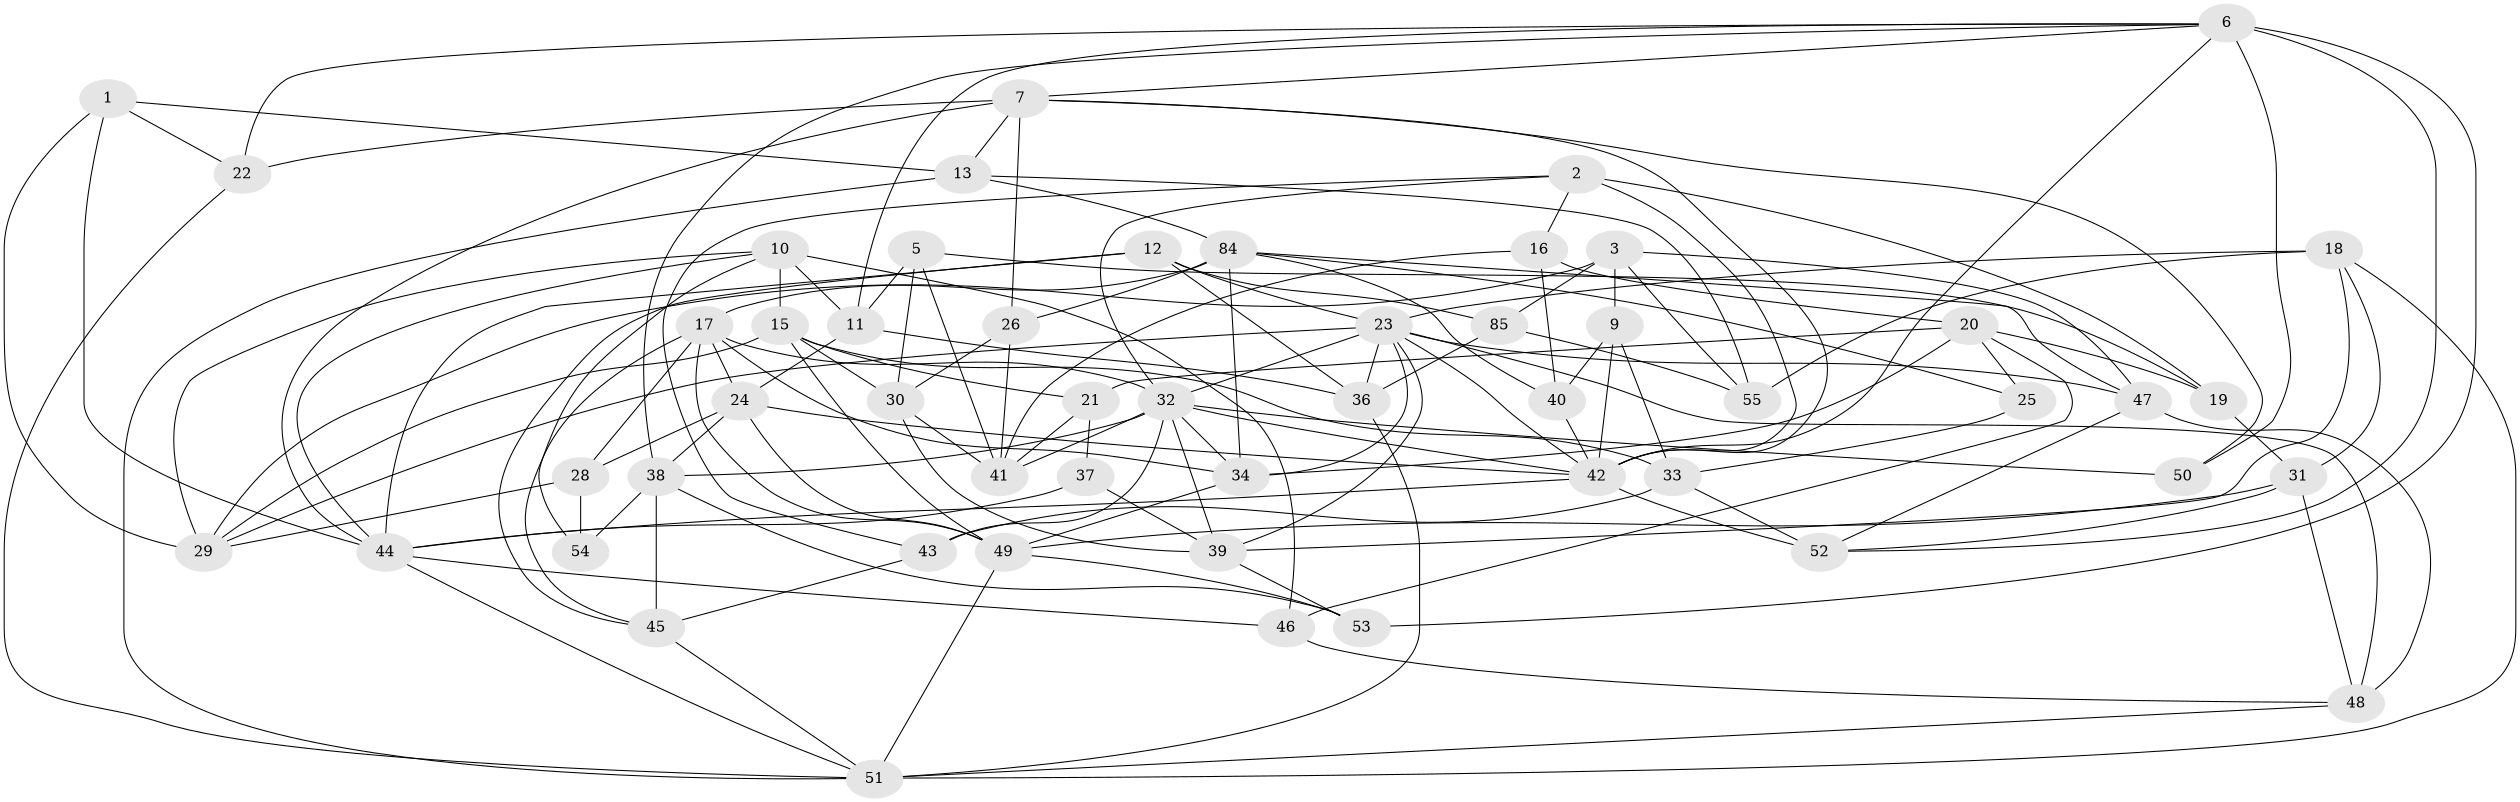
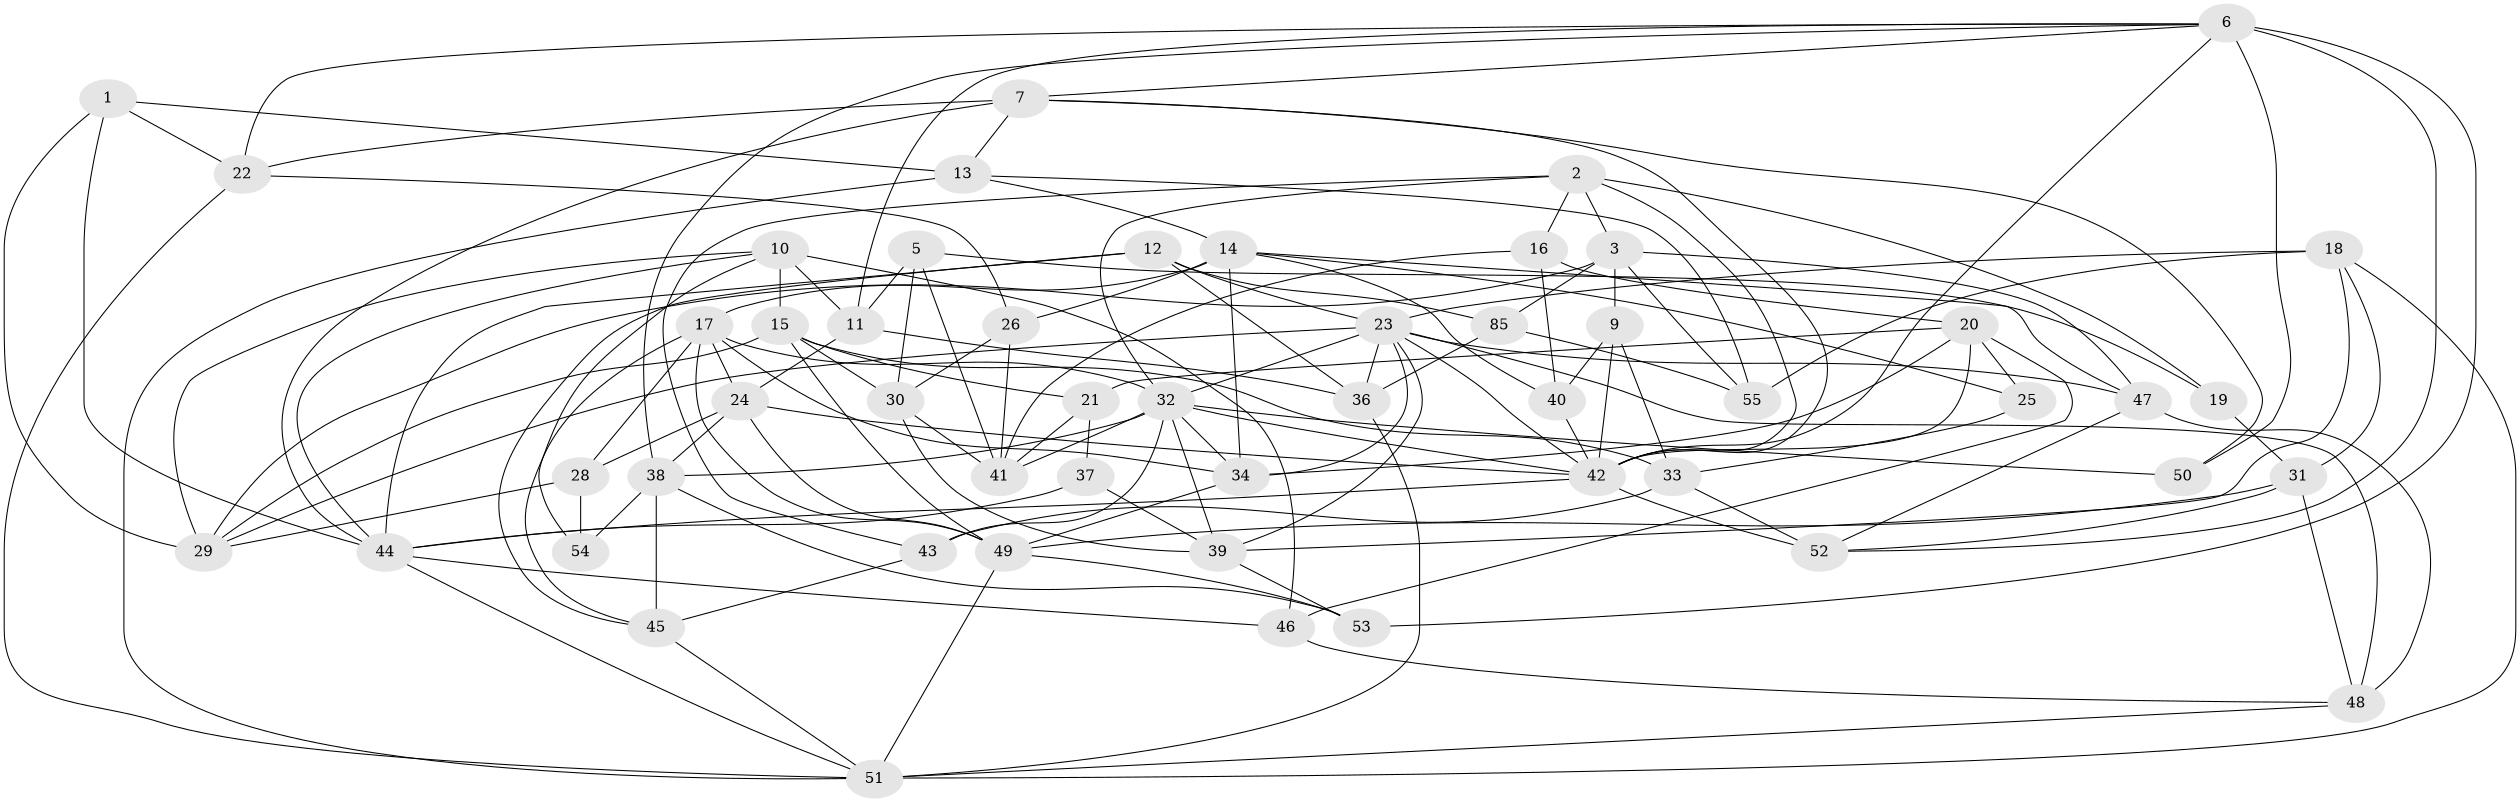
none -> (1595, 209)
(1016, 212) -> (661, 193)
(1228, 250) -> (1228, 250)
(2098, 356) -> (1803, 448)
